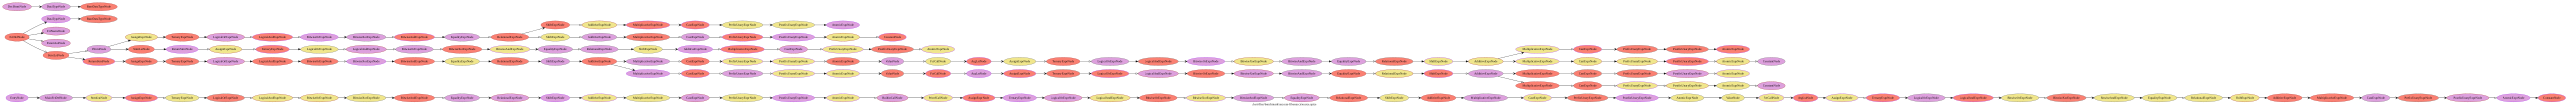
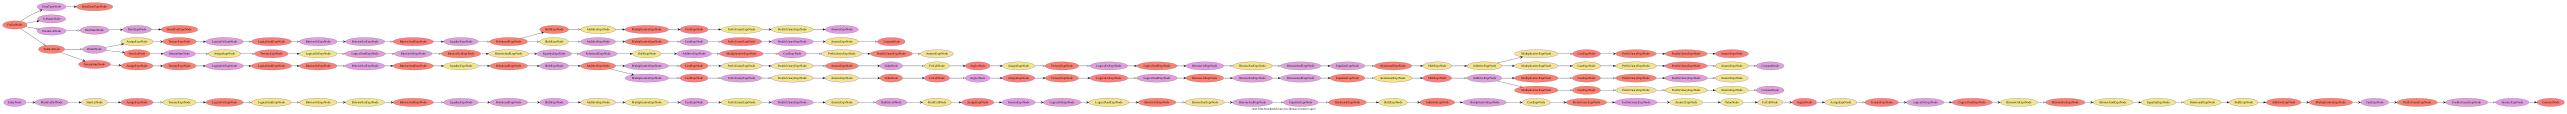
none -> (72, 31)
(56, 43) -> (52, 31)
(938, 98) -> (937, 102)
